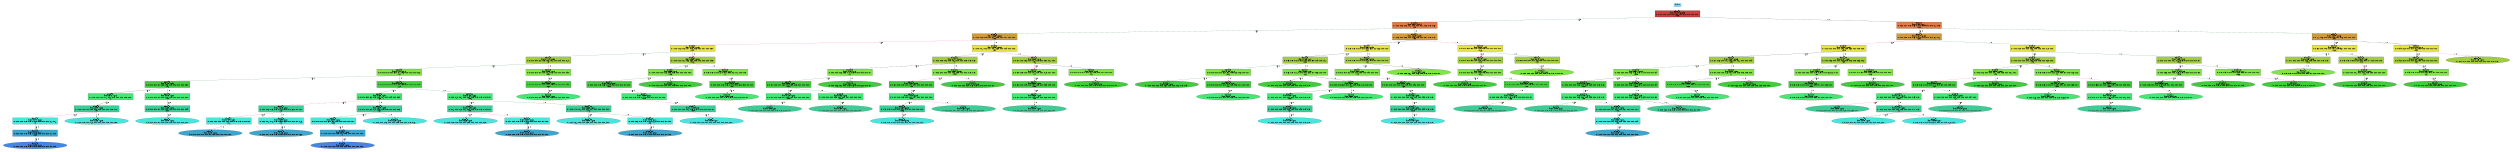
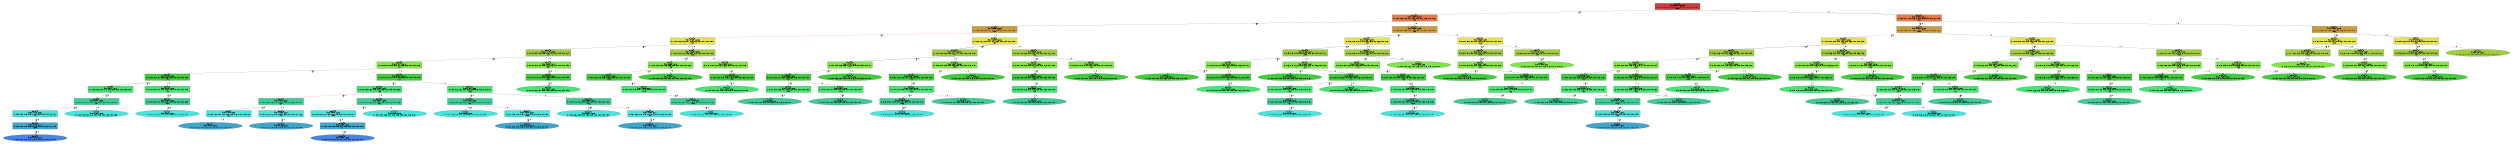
(1678, 5) -> none
